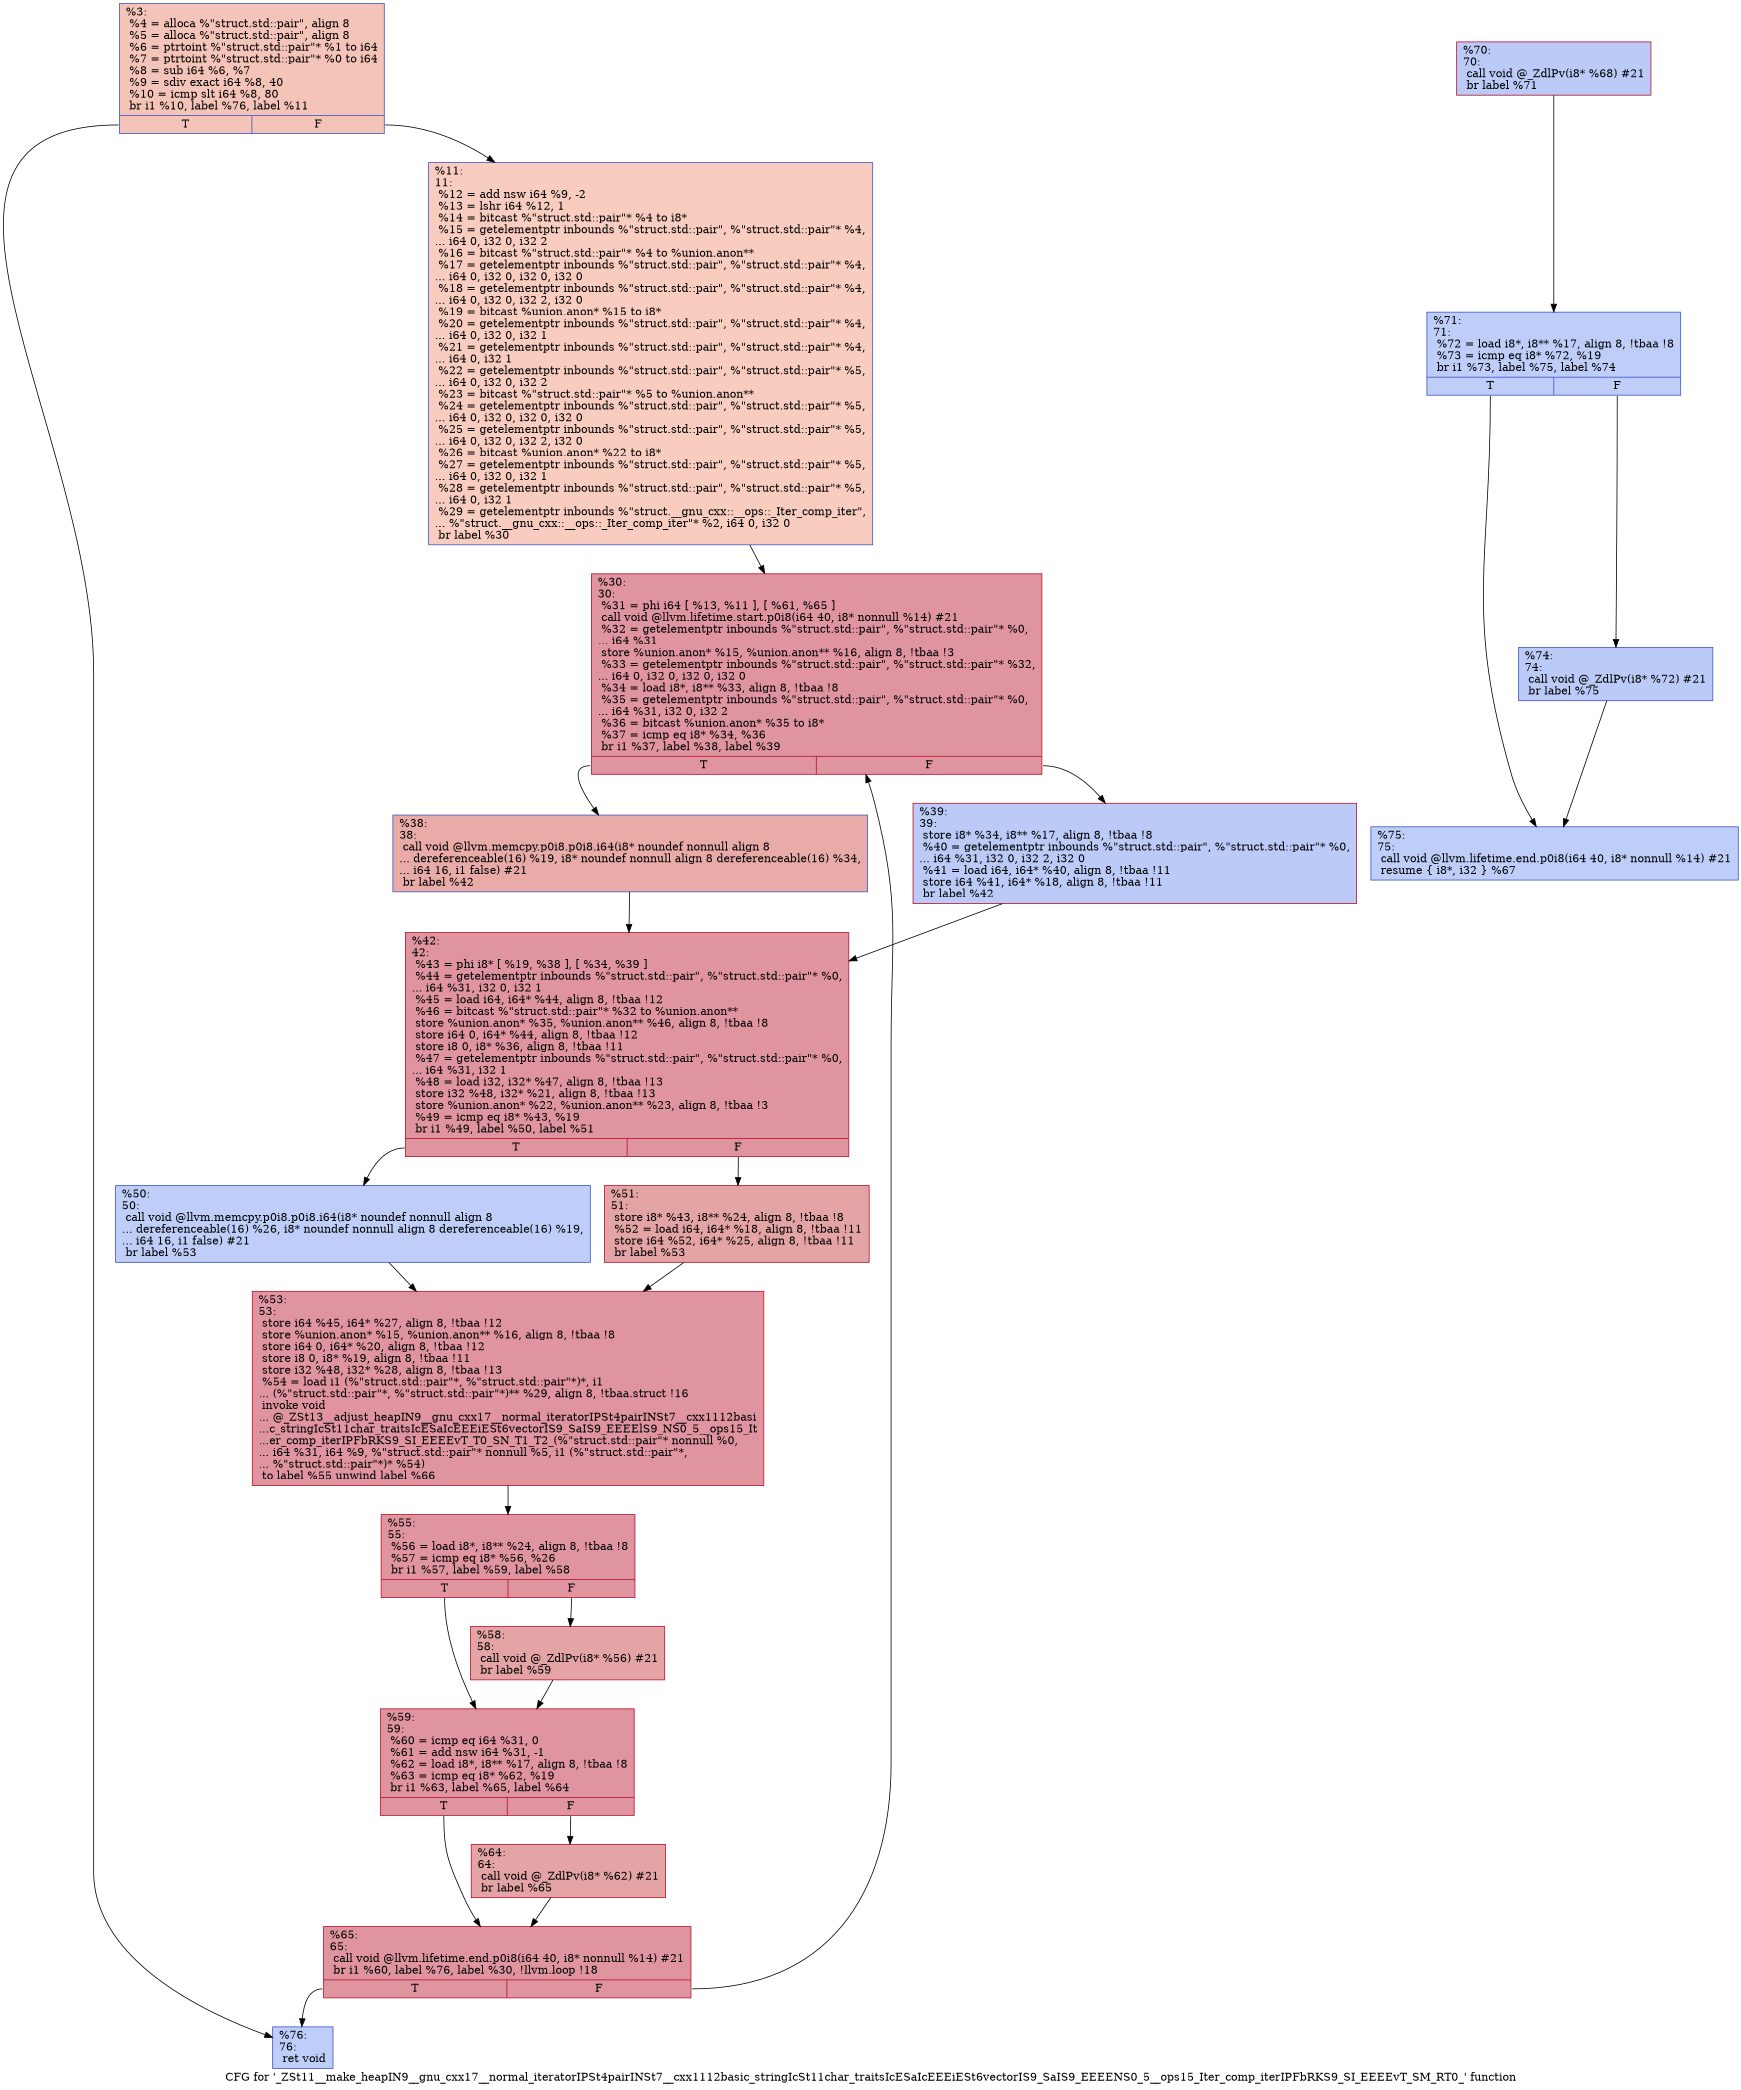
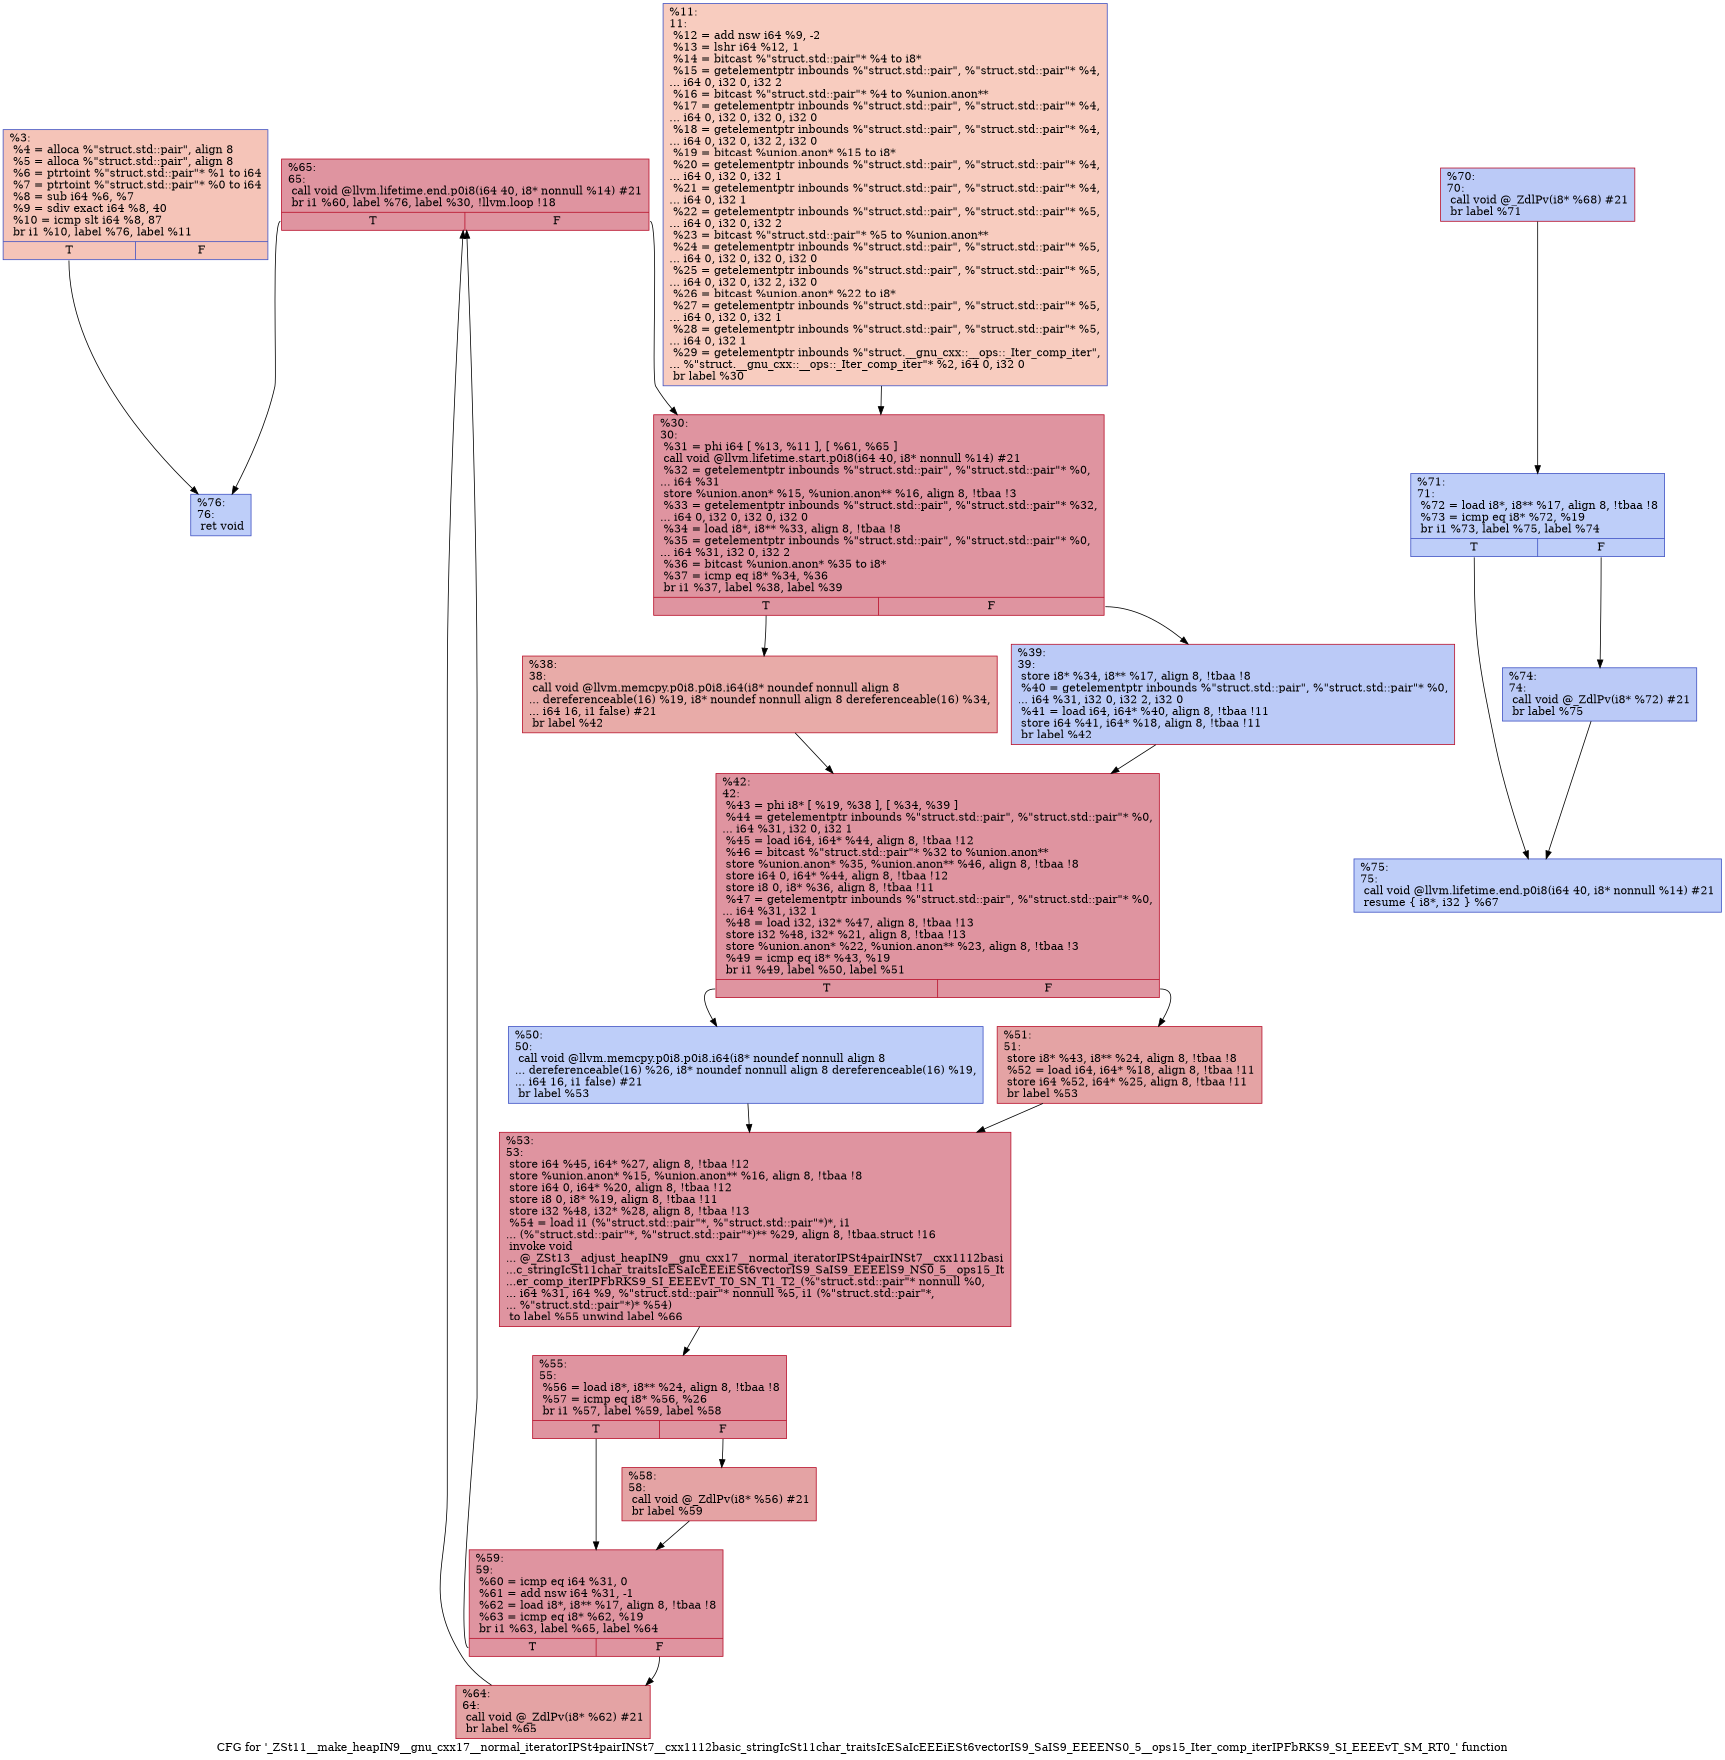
(203, 94) -> (86, 221)
(439, 134) -> none
(630, 853) -> (760, 694)
